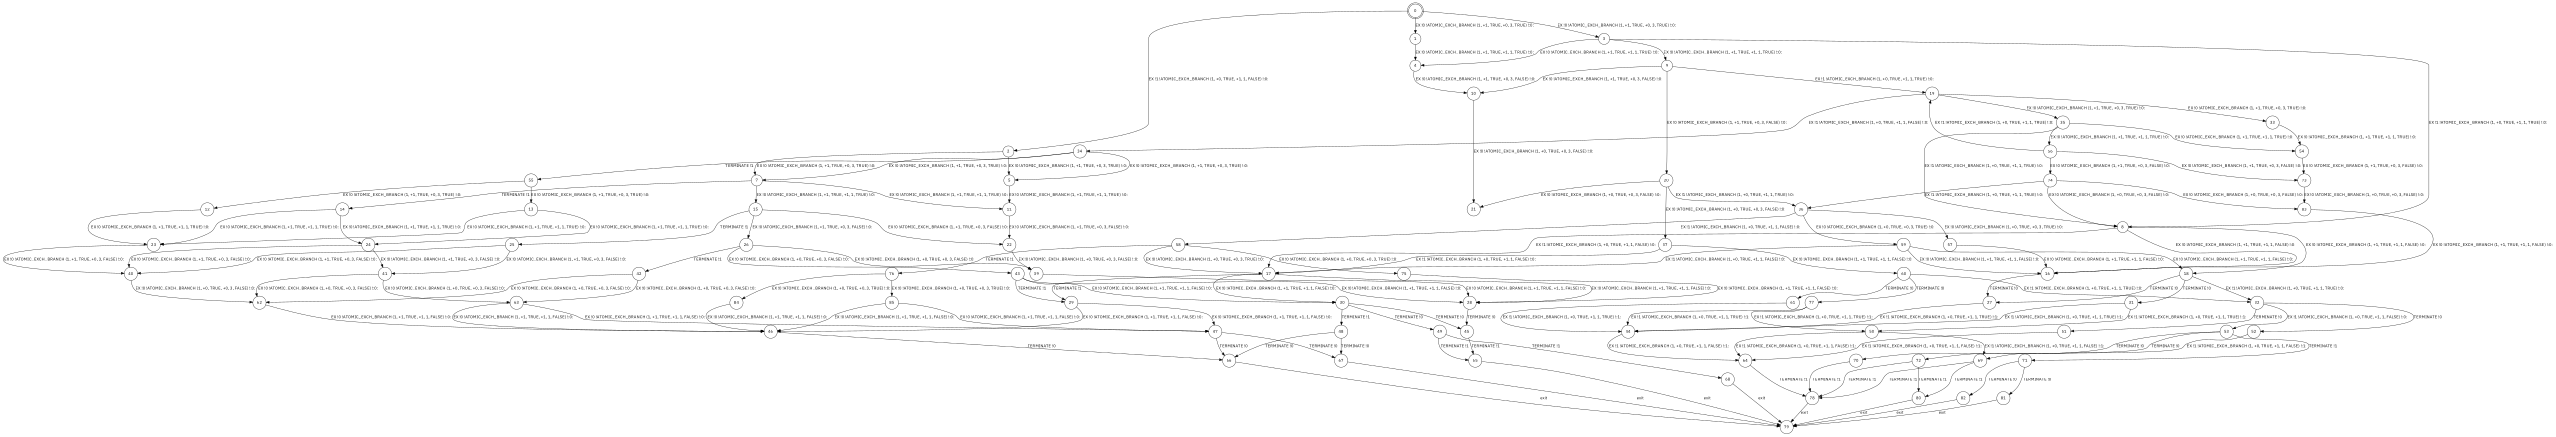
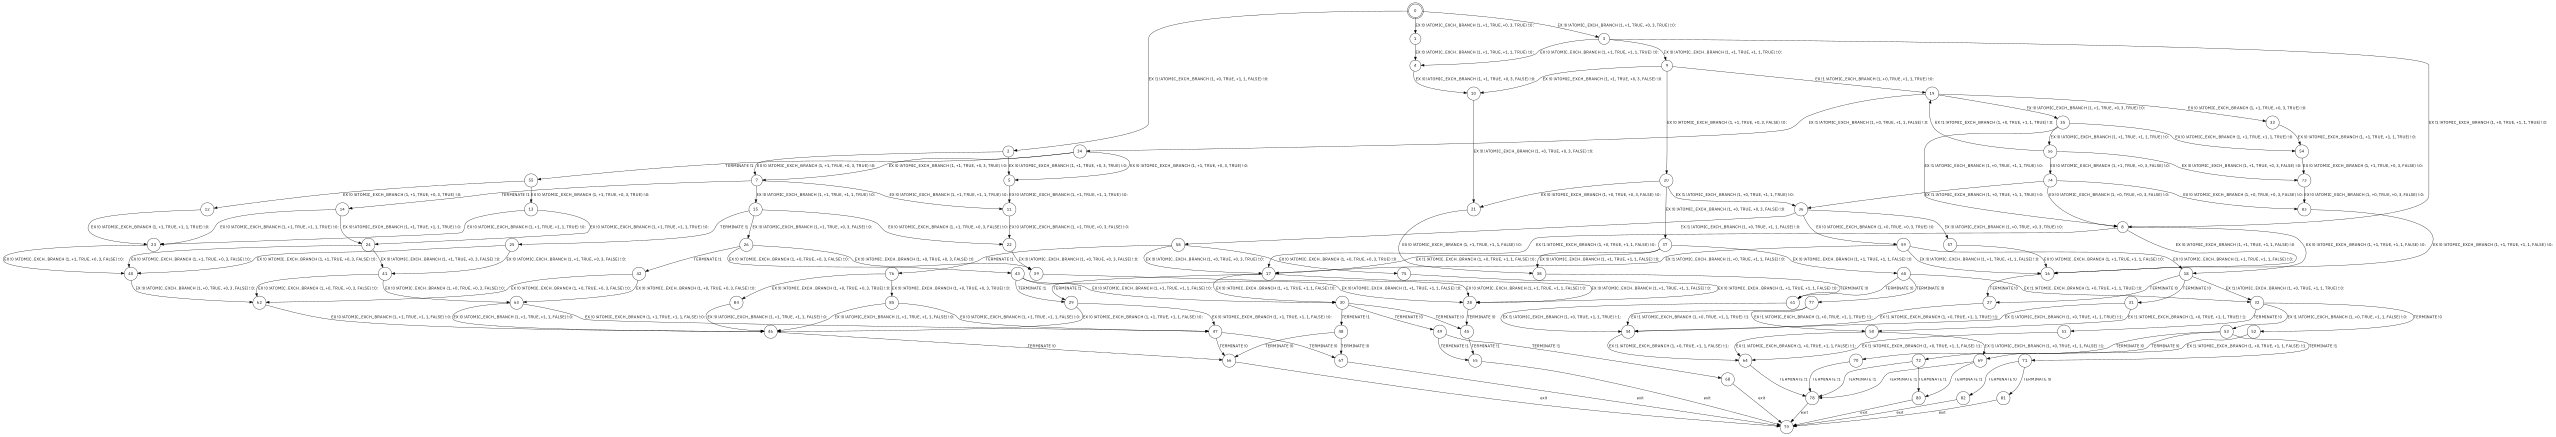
none -> (1539, 274)
